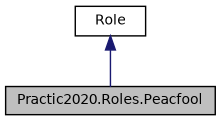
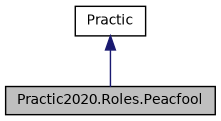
(110, 21) -> (110, 21)
